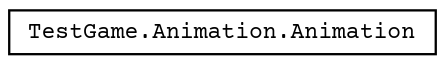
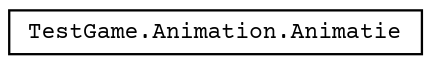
(222, 32) -> (216, 32)
